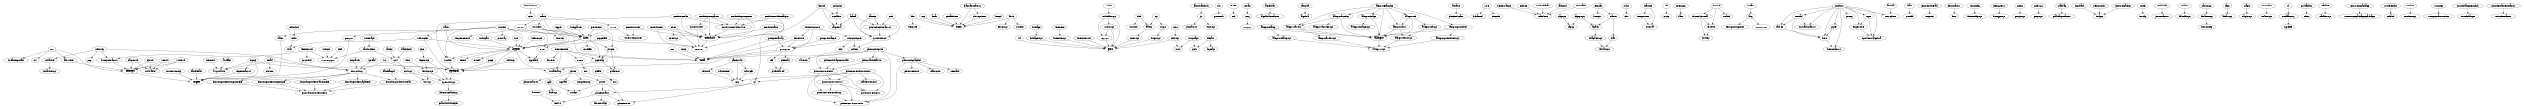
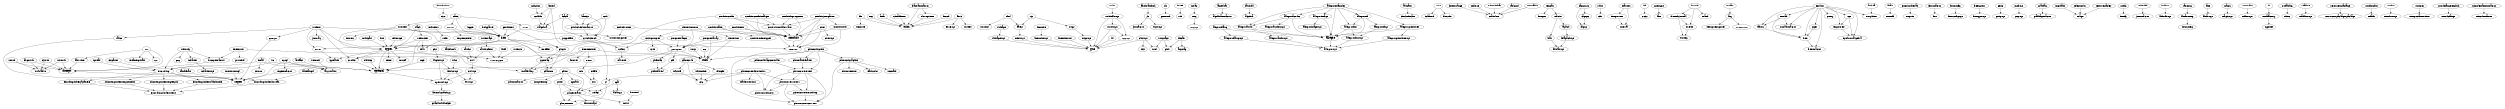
(1587, 21) -> (1584, 10)
(1175, 32) -> (1143, 43)
none -> (761, 38)
none -> (582, 78)
